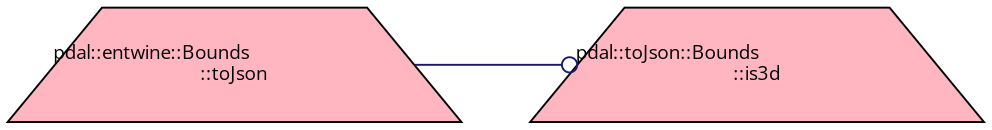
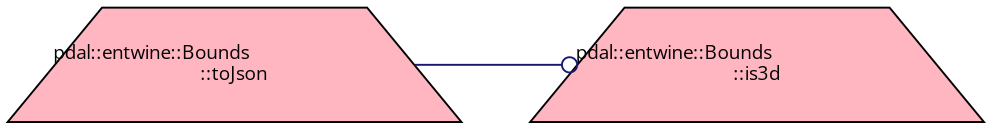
(757, 65) -> (757, 65)
